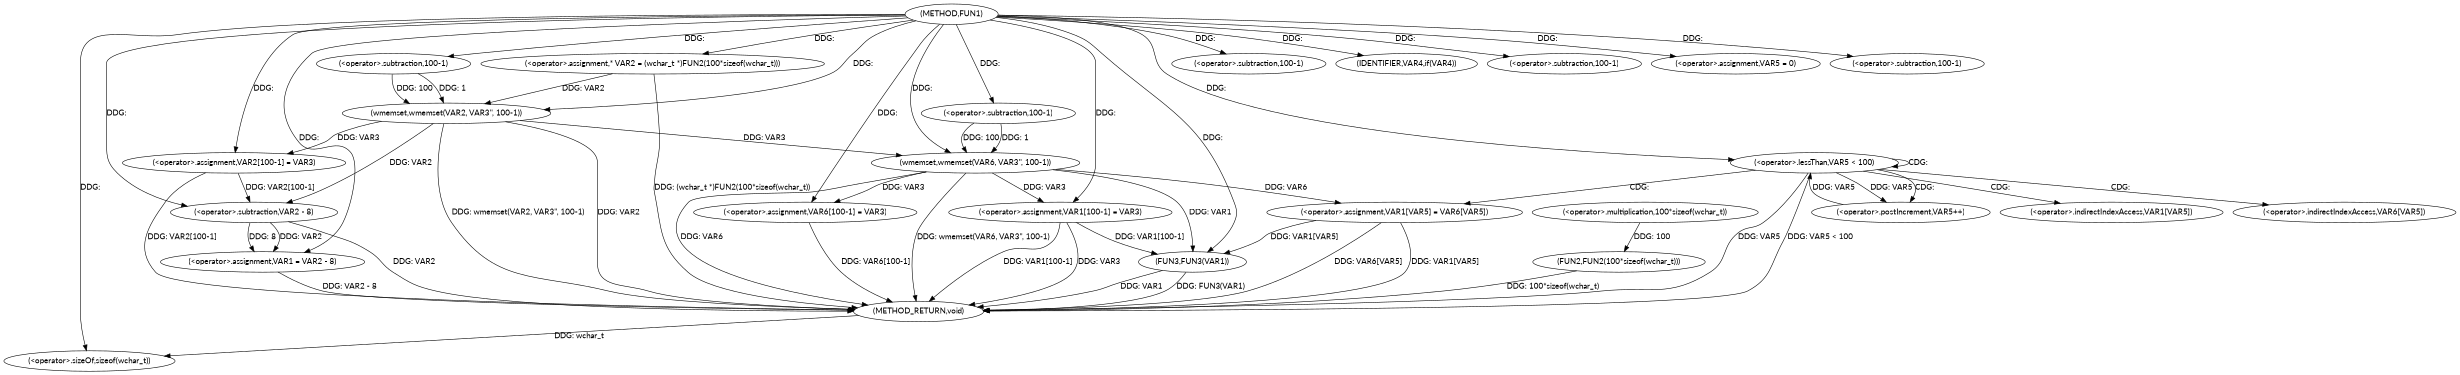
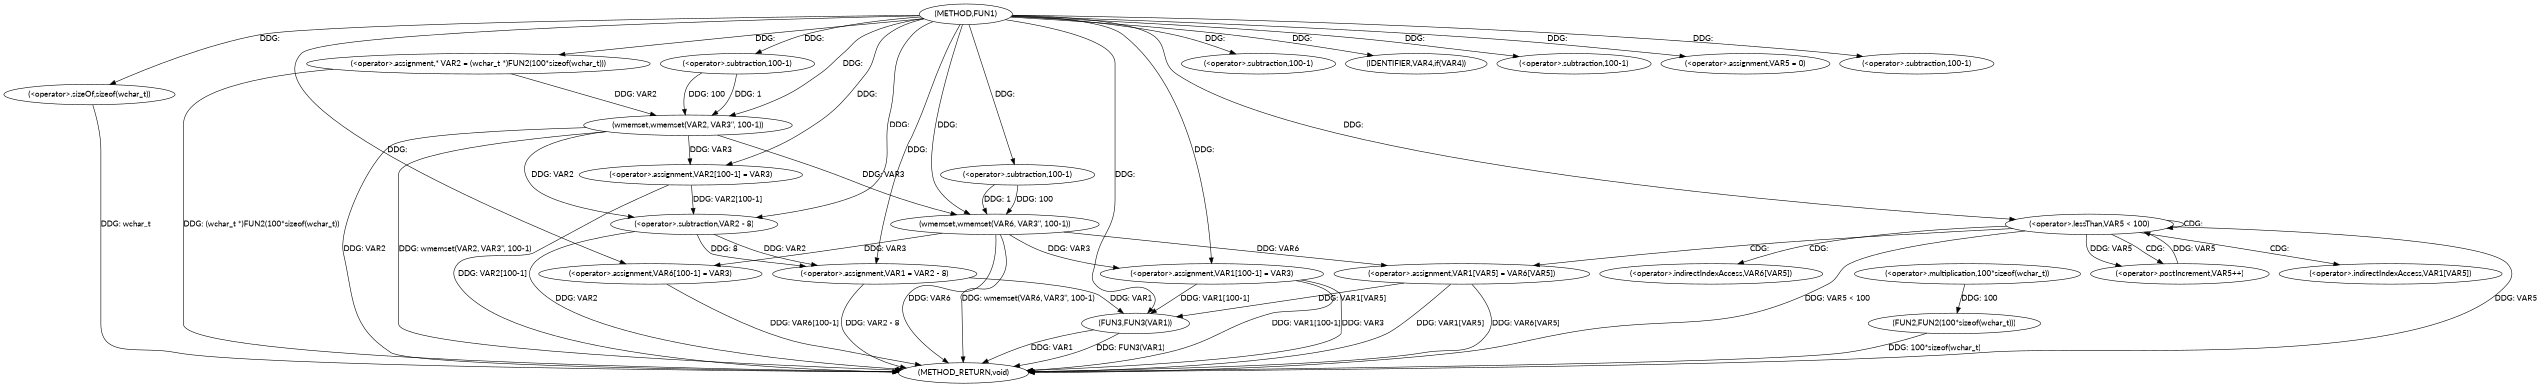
(1140, 185) -> (1047, 284)
(514, 336) -> (379, 364)
